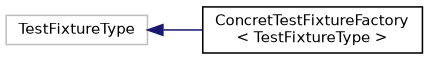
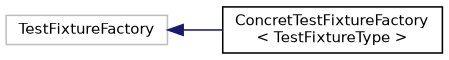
(77, 30) -> (87, 30)
